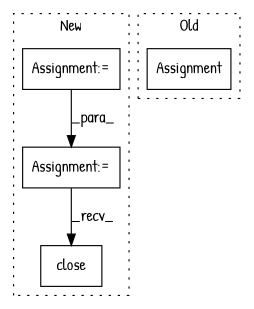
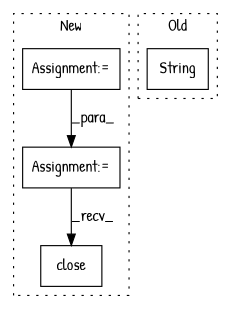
(189, 69) -> (178, 69)
